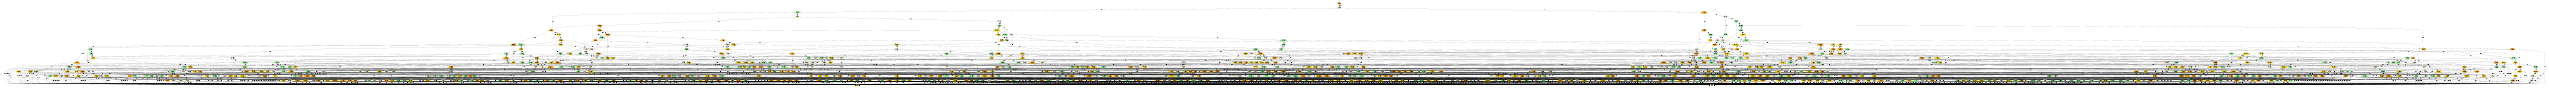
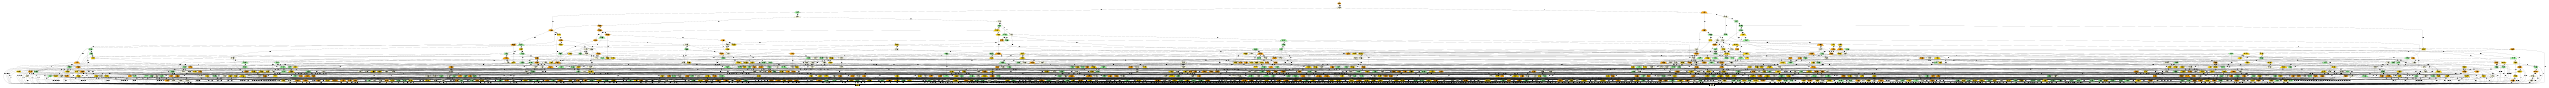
none -> (1271, 67)
none -> (373, 72)
(2293, 76) -> (2293, 76)
(2045, 81) -> (2045, 81)
